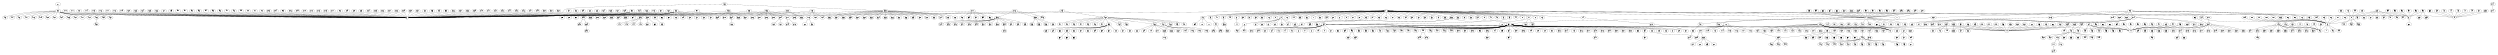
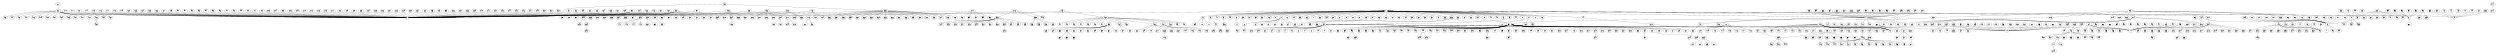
none -> (1890, 44)
